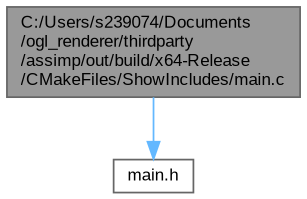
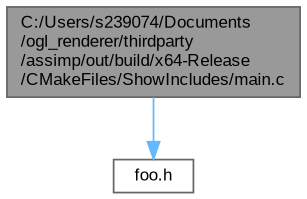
(154, 176) -> (154, 176)
